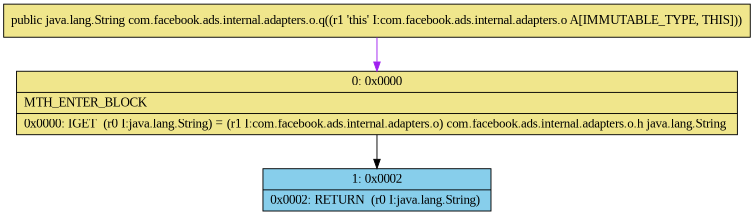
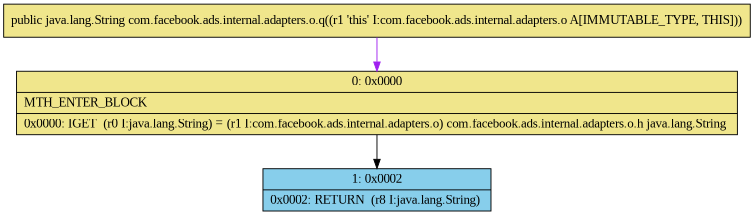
(377, 200) -> (377, 200)
